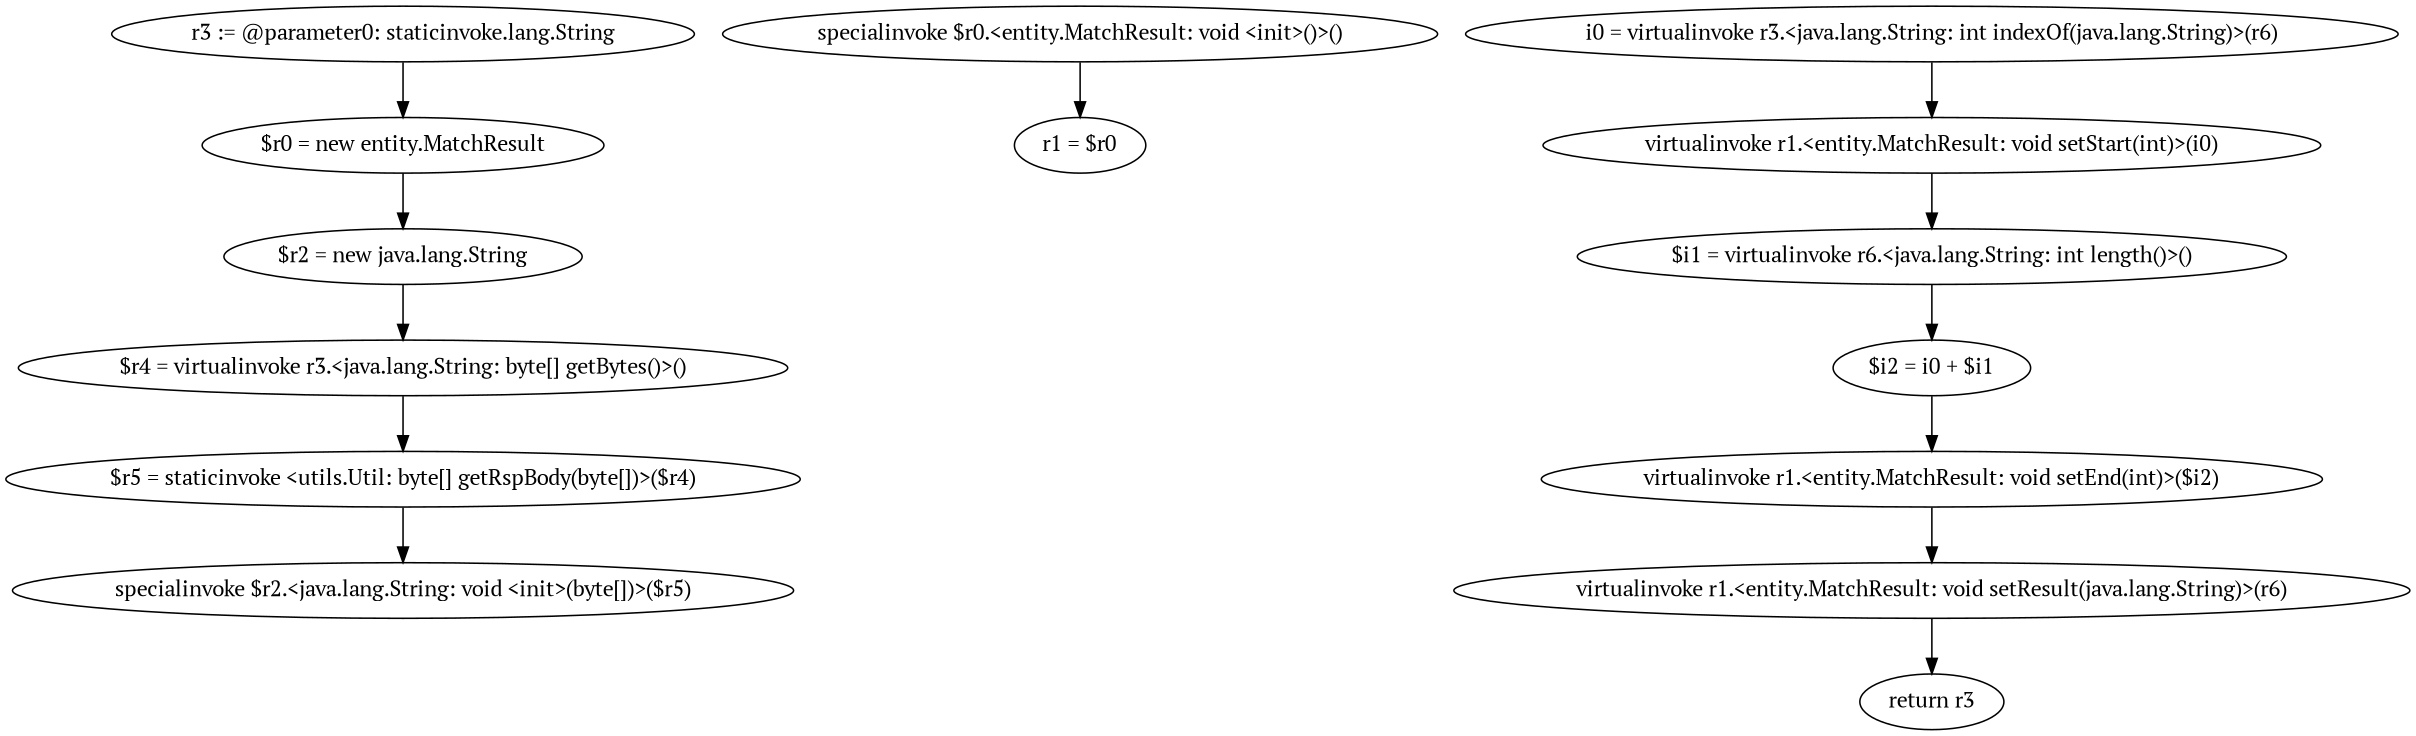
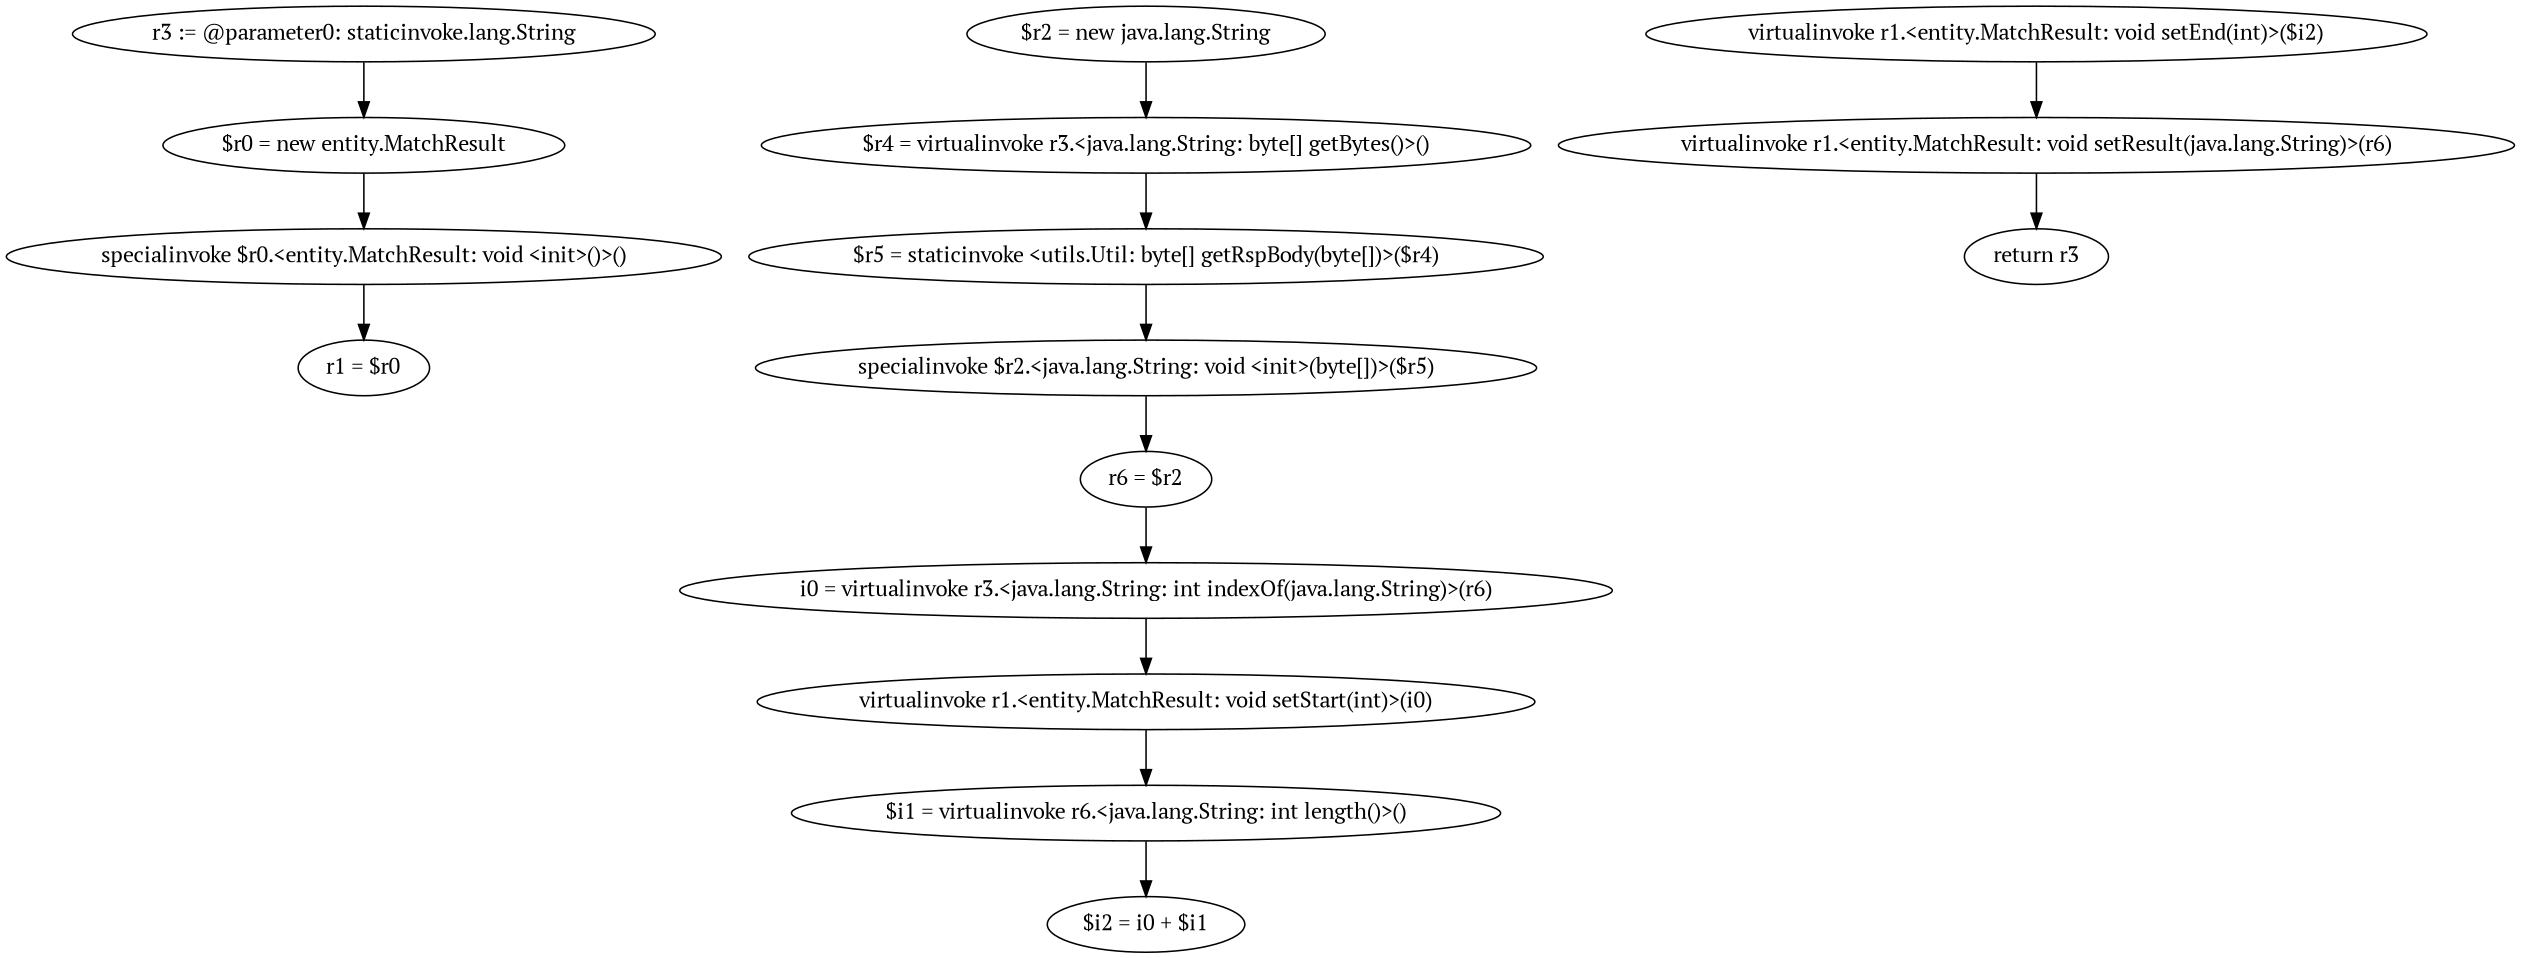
(403, 193) -> (364, 193)
(1932, 416) -> none
none -> (1146, 479)
